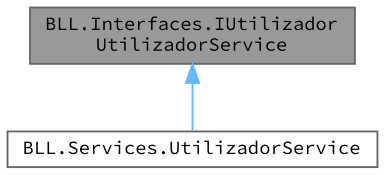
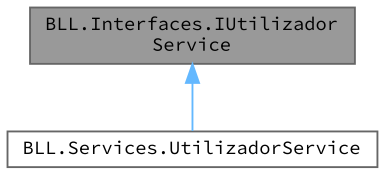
(192, 36) -> (192, 36)
